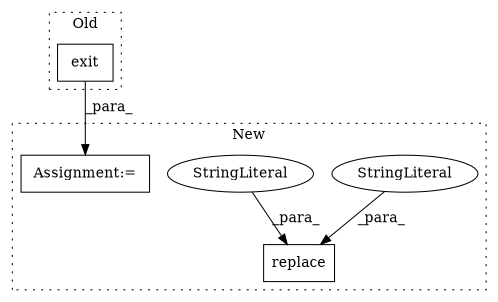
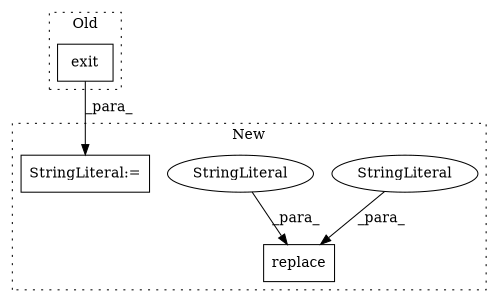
(85, 174) -> (85, 174)
